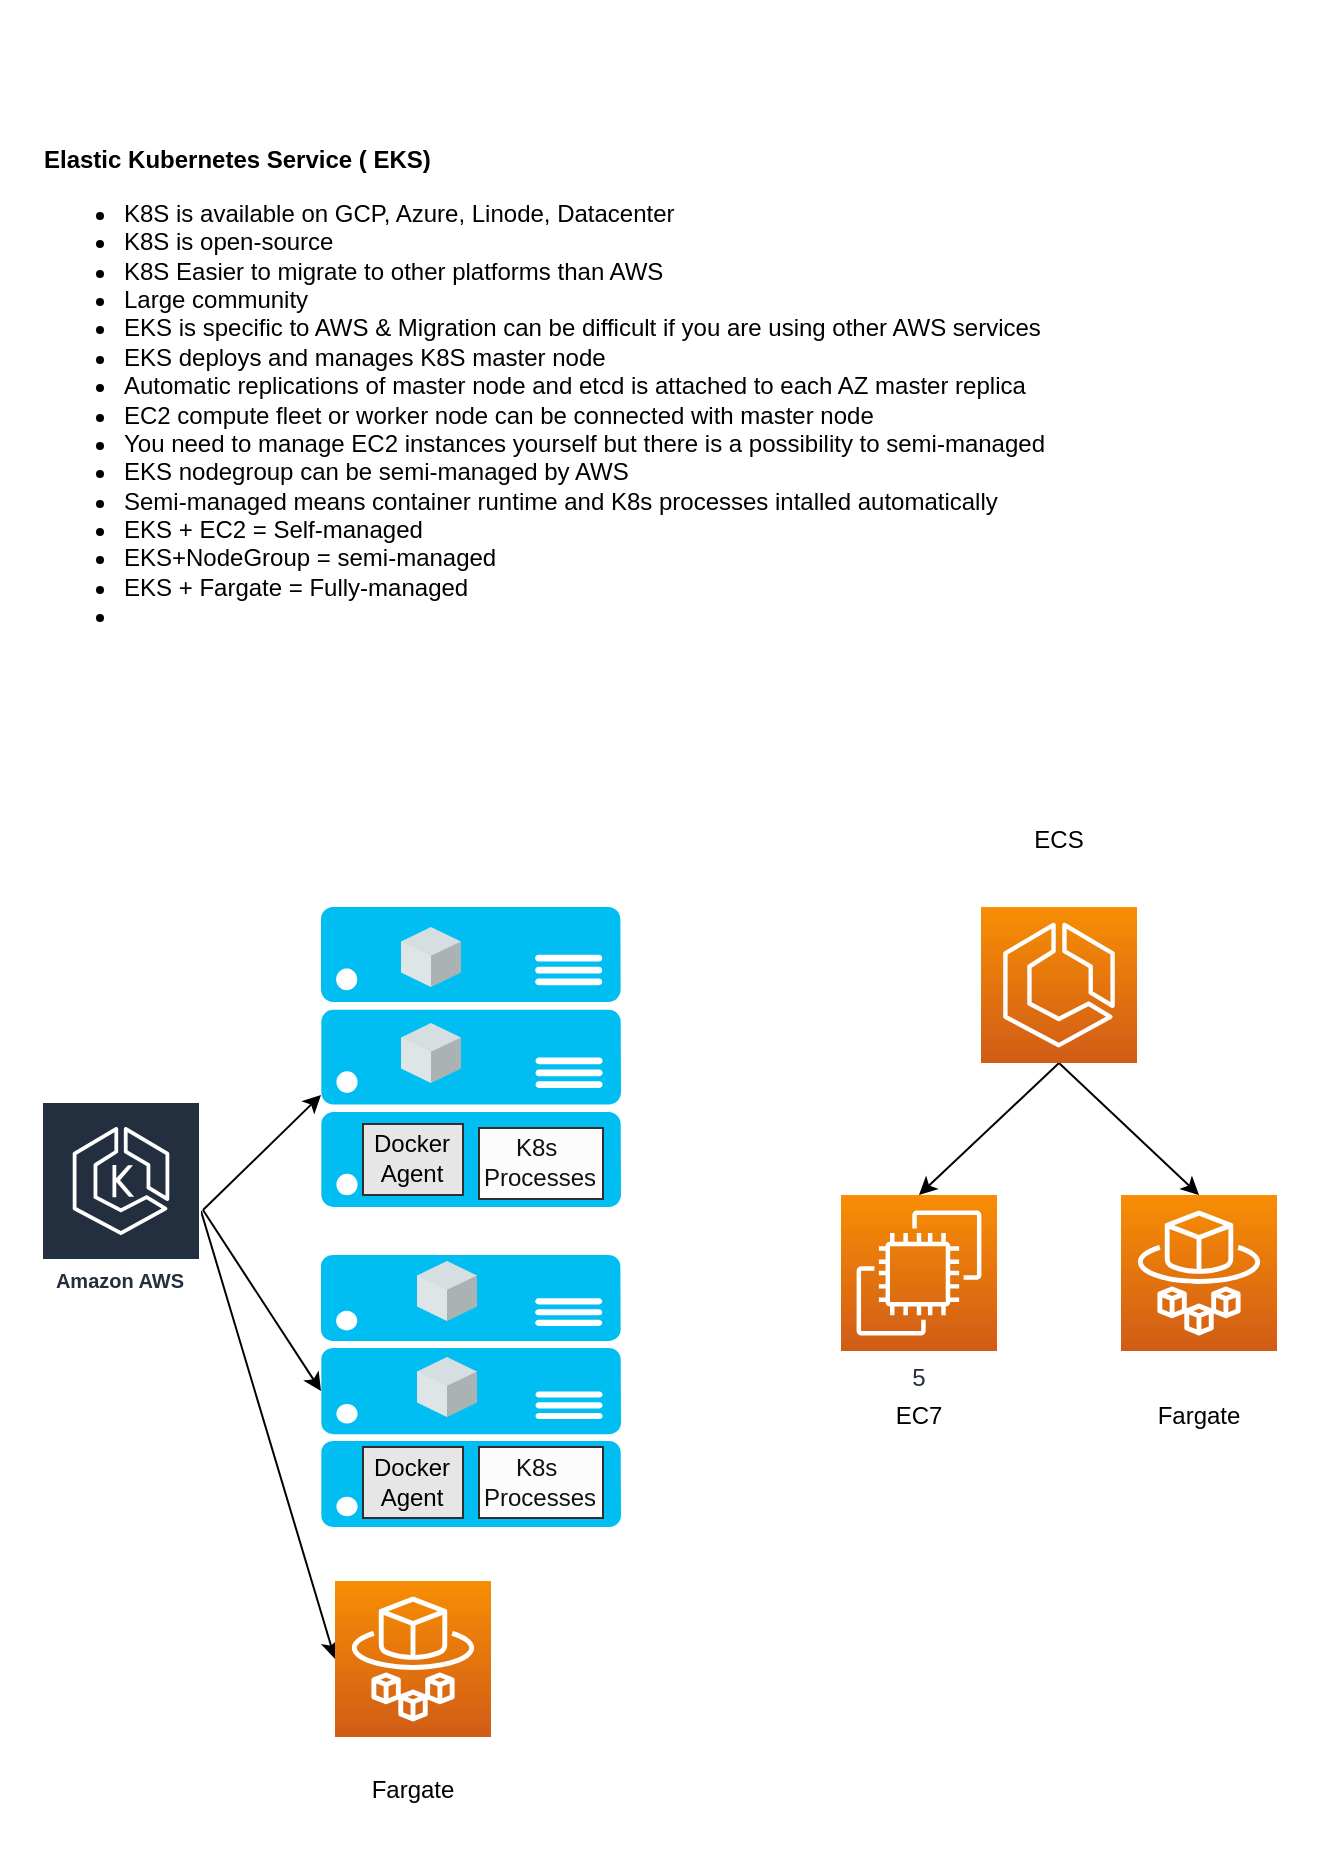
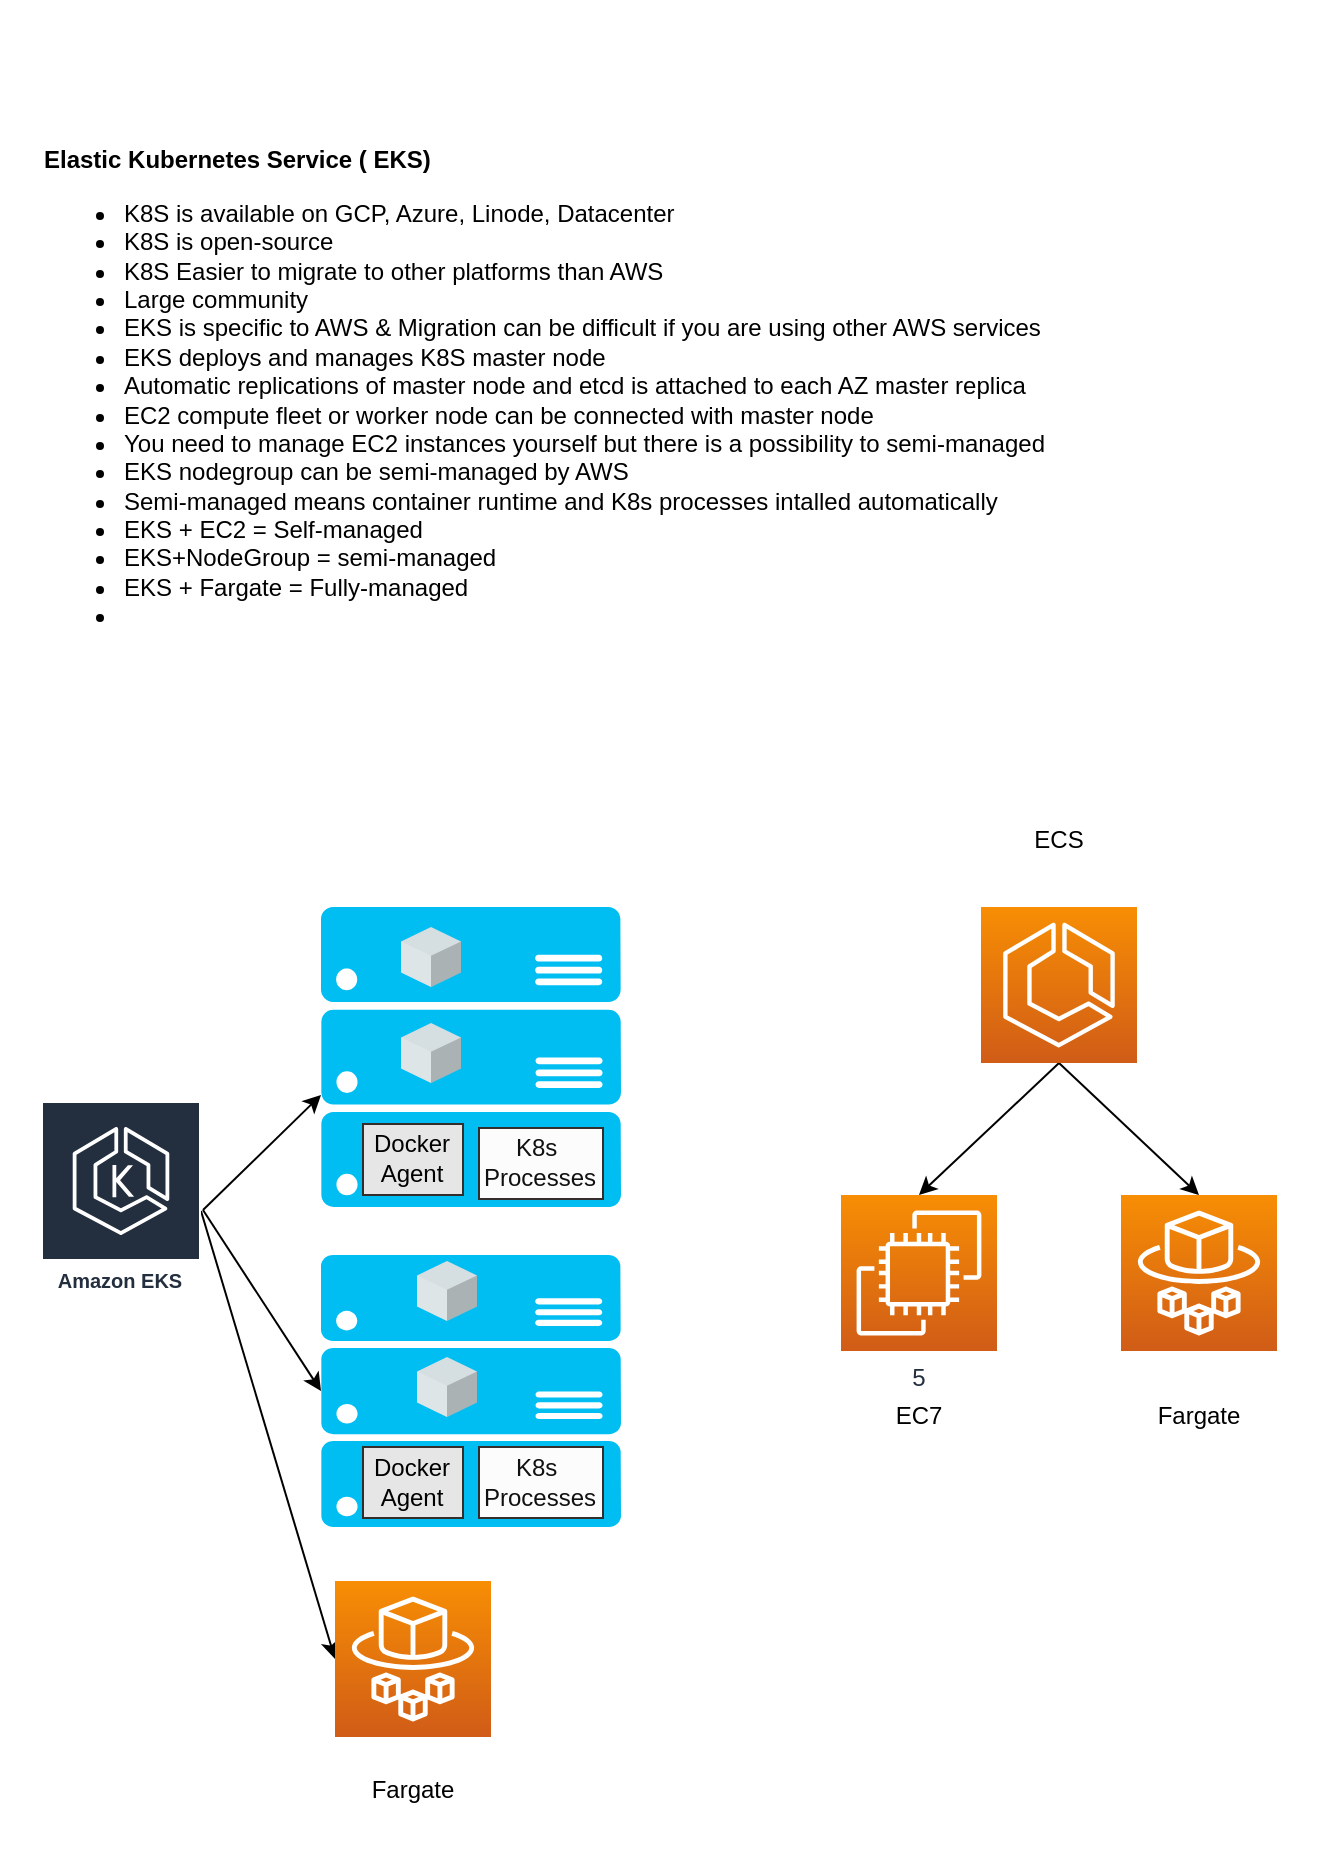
(121, 1281) -> (121, 1281)
